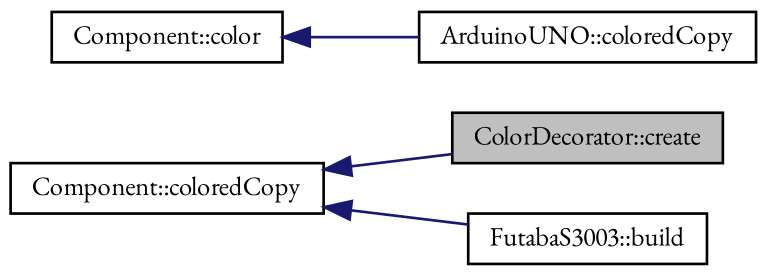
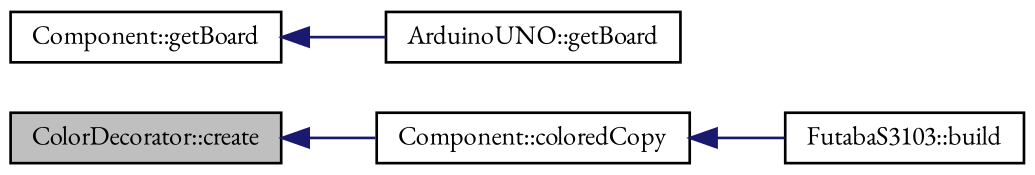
(167, 37) -> (146, 37)
(588, 37) -> (533, 37)
(402, 160) -> (342, 138)
(588, 239) -> (905, 138)
